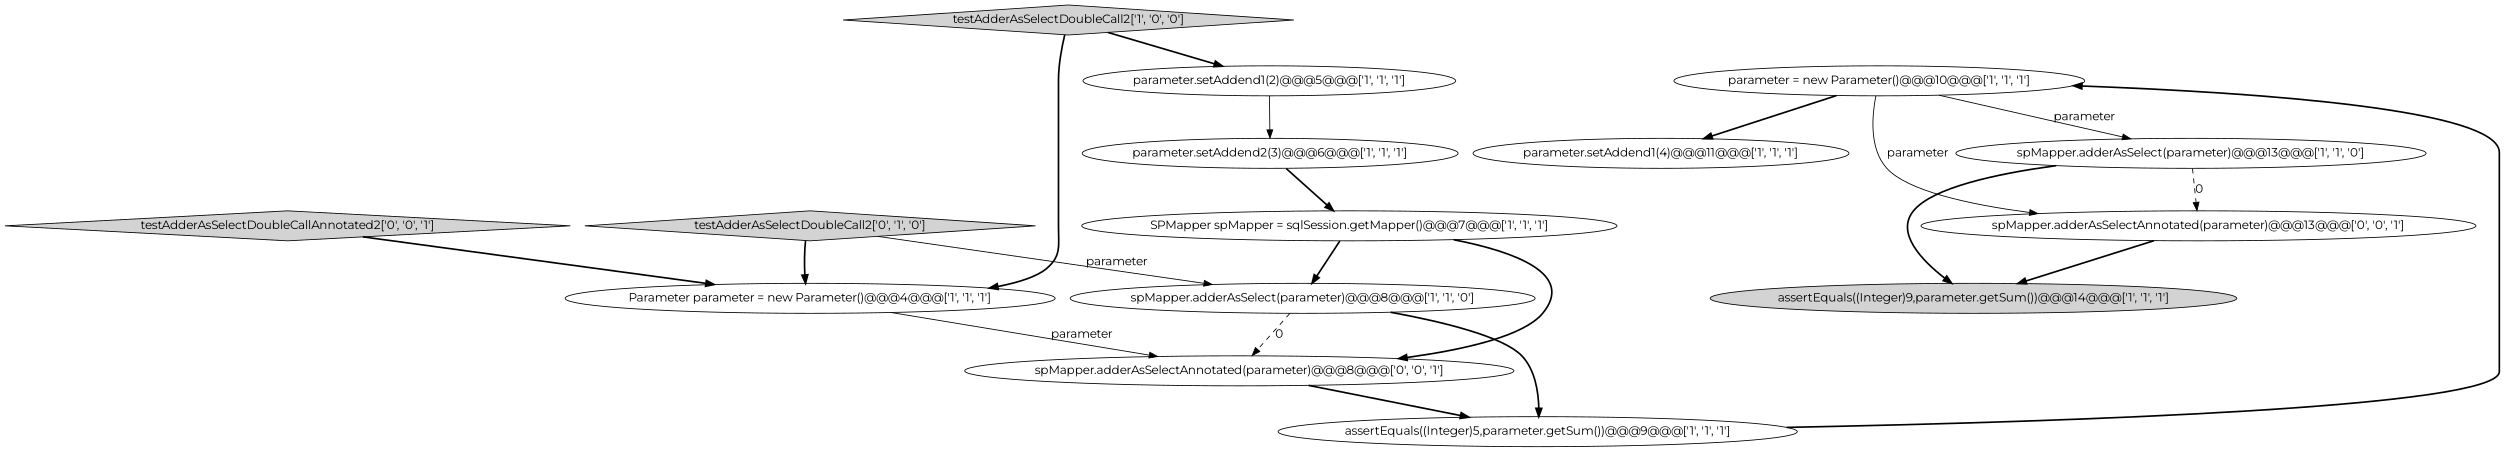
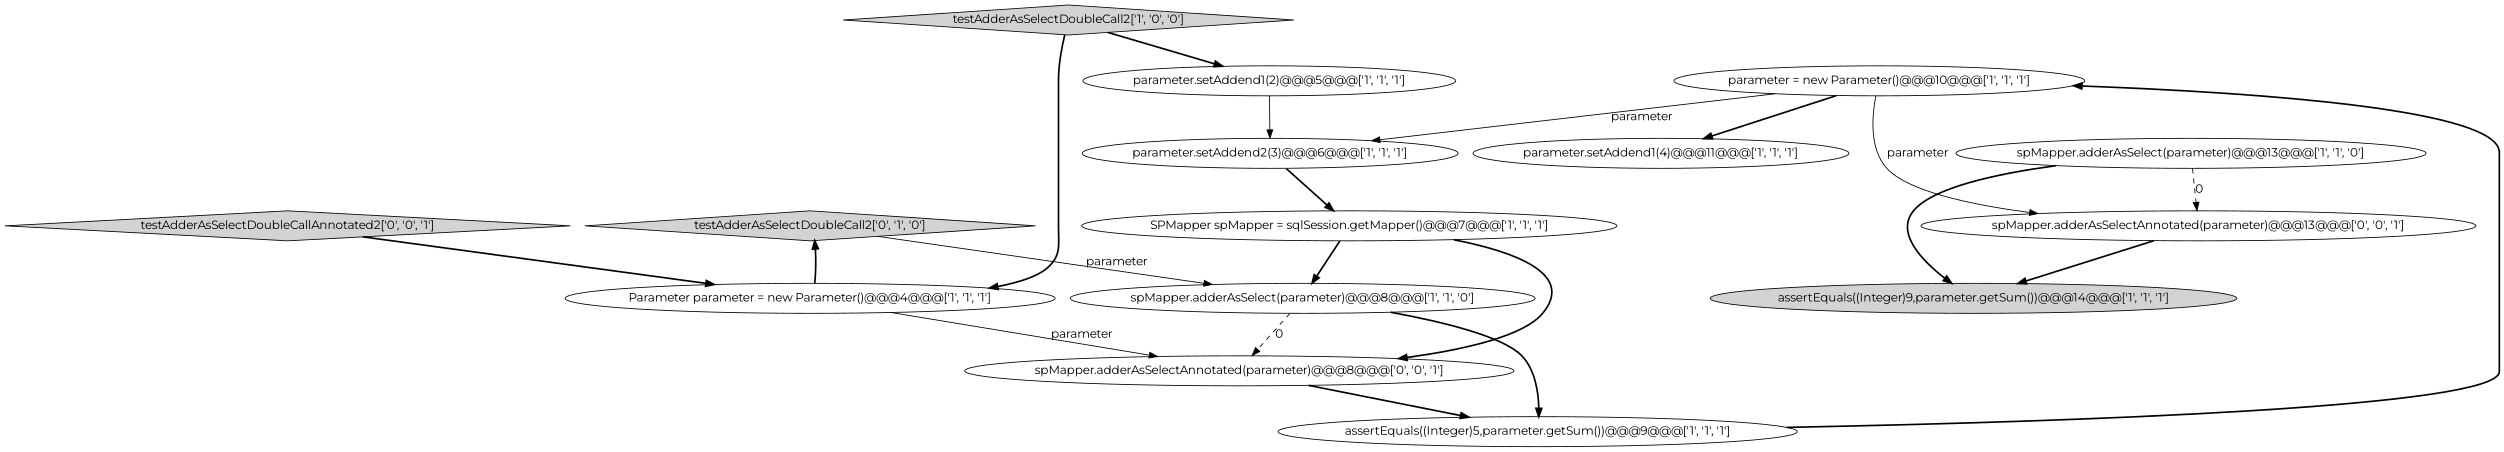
(2031, 116) -> (1577, 117)
(805, 258) -> (816, 266)
